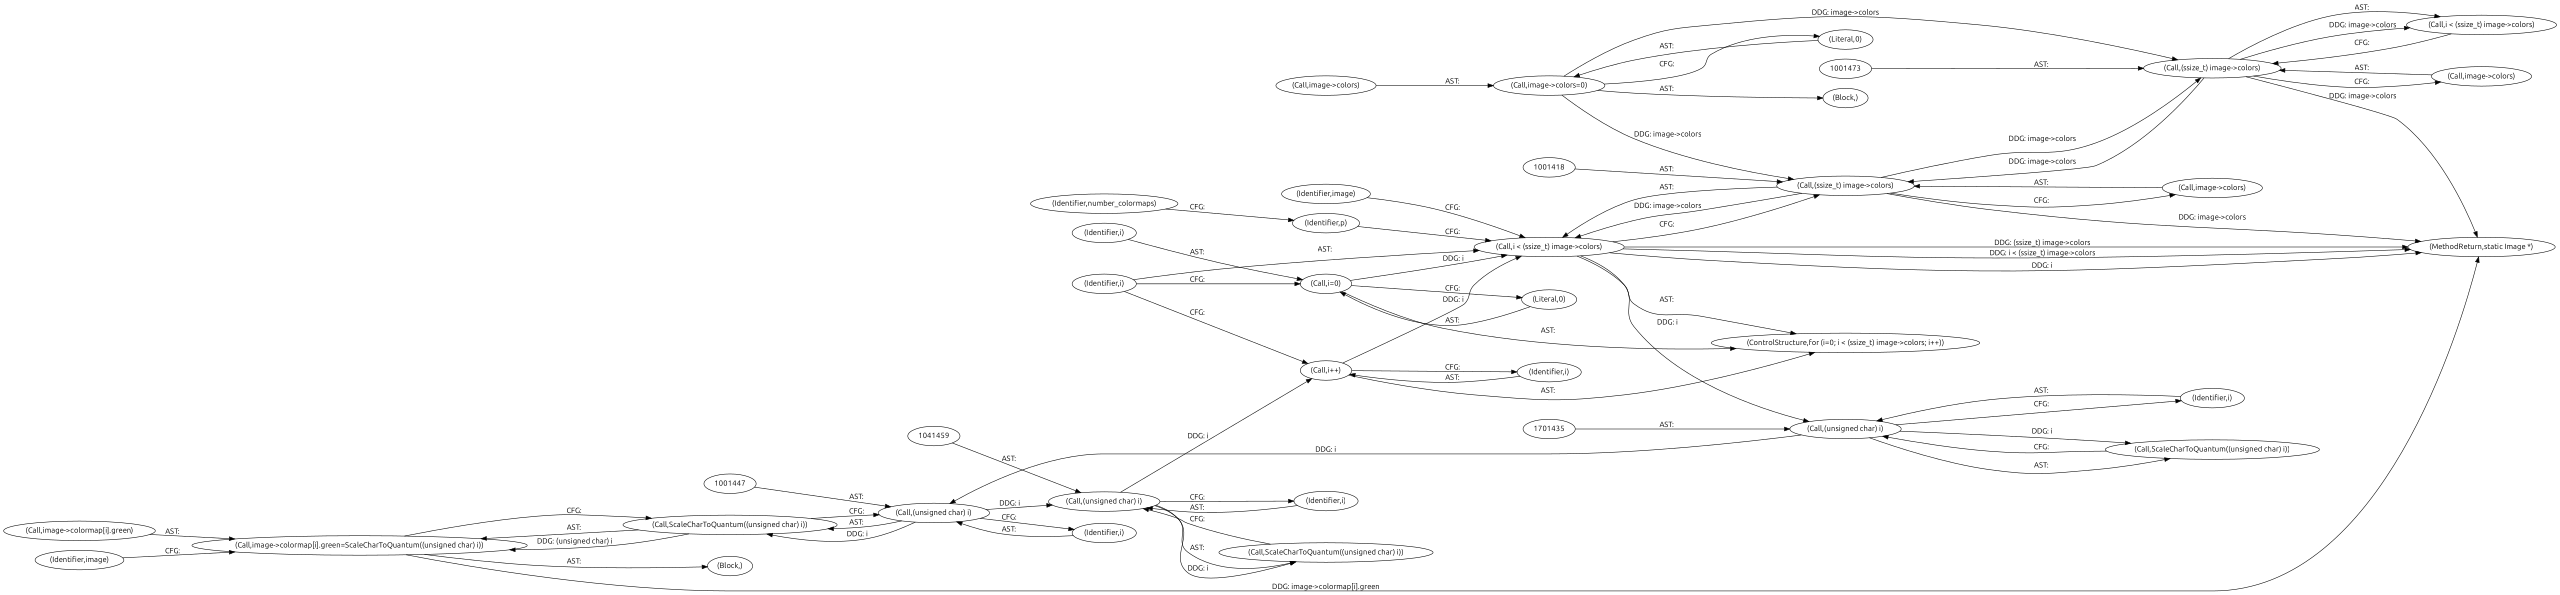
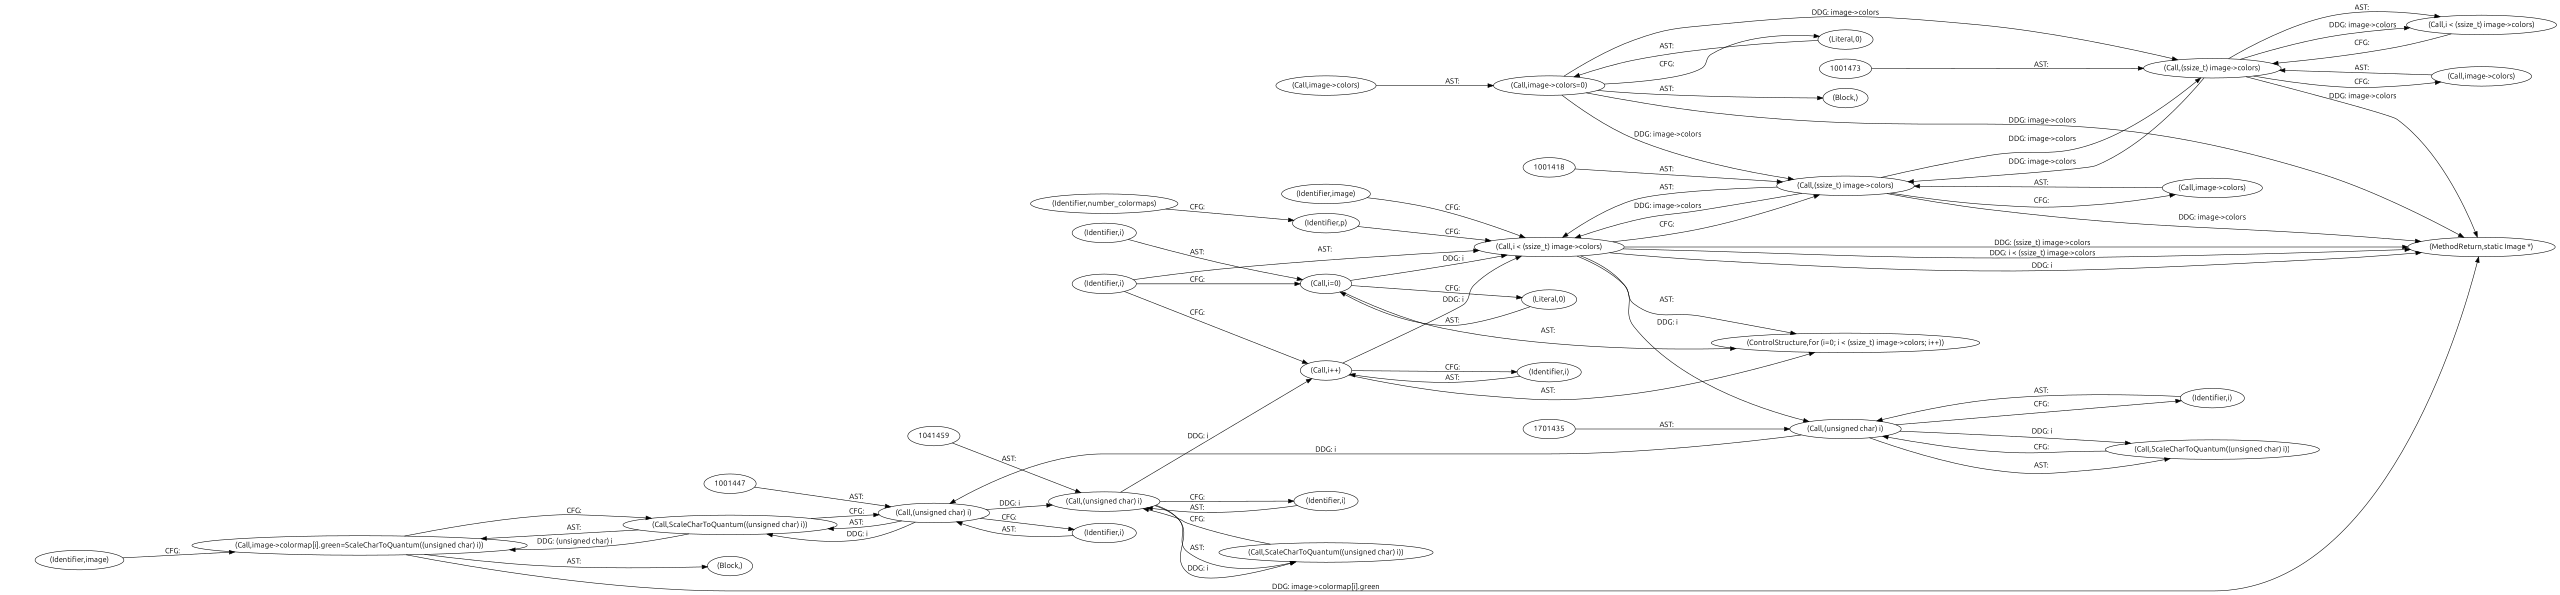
none -> (2031, 125)
(79, 531) -> none
